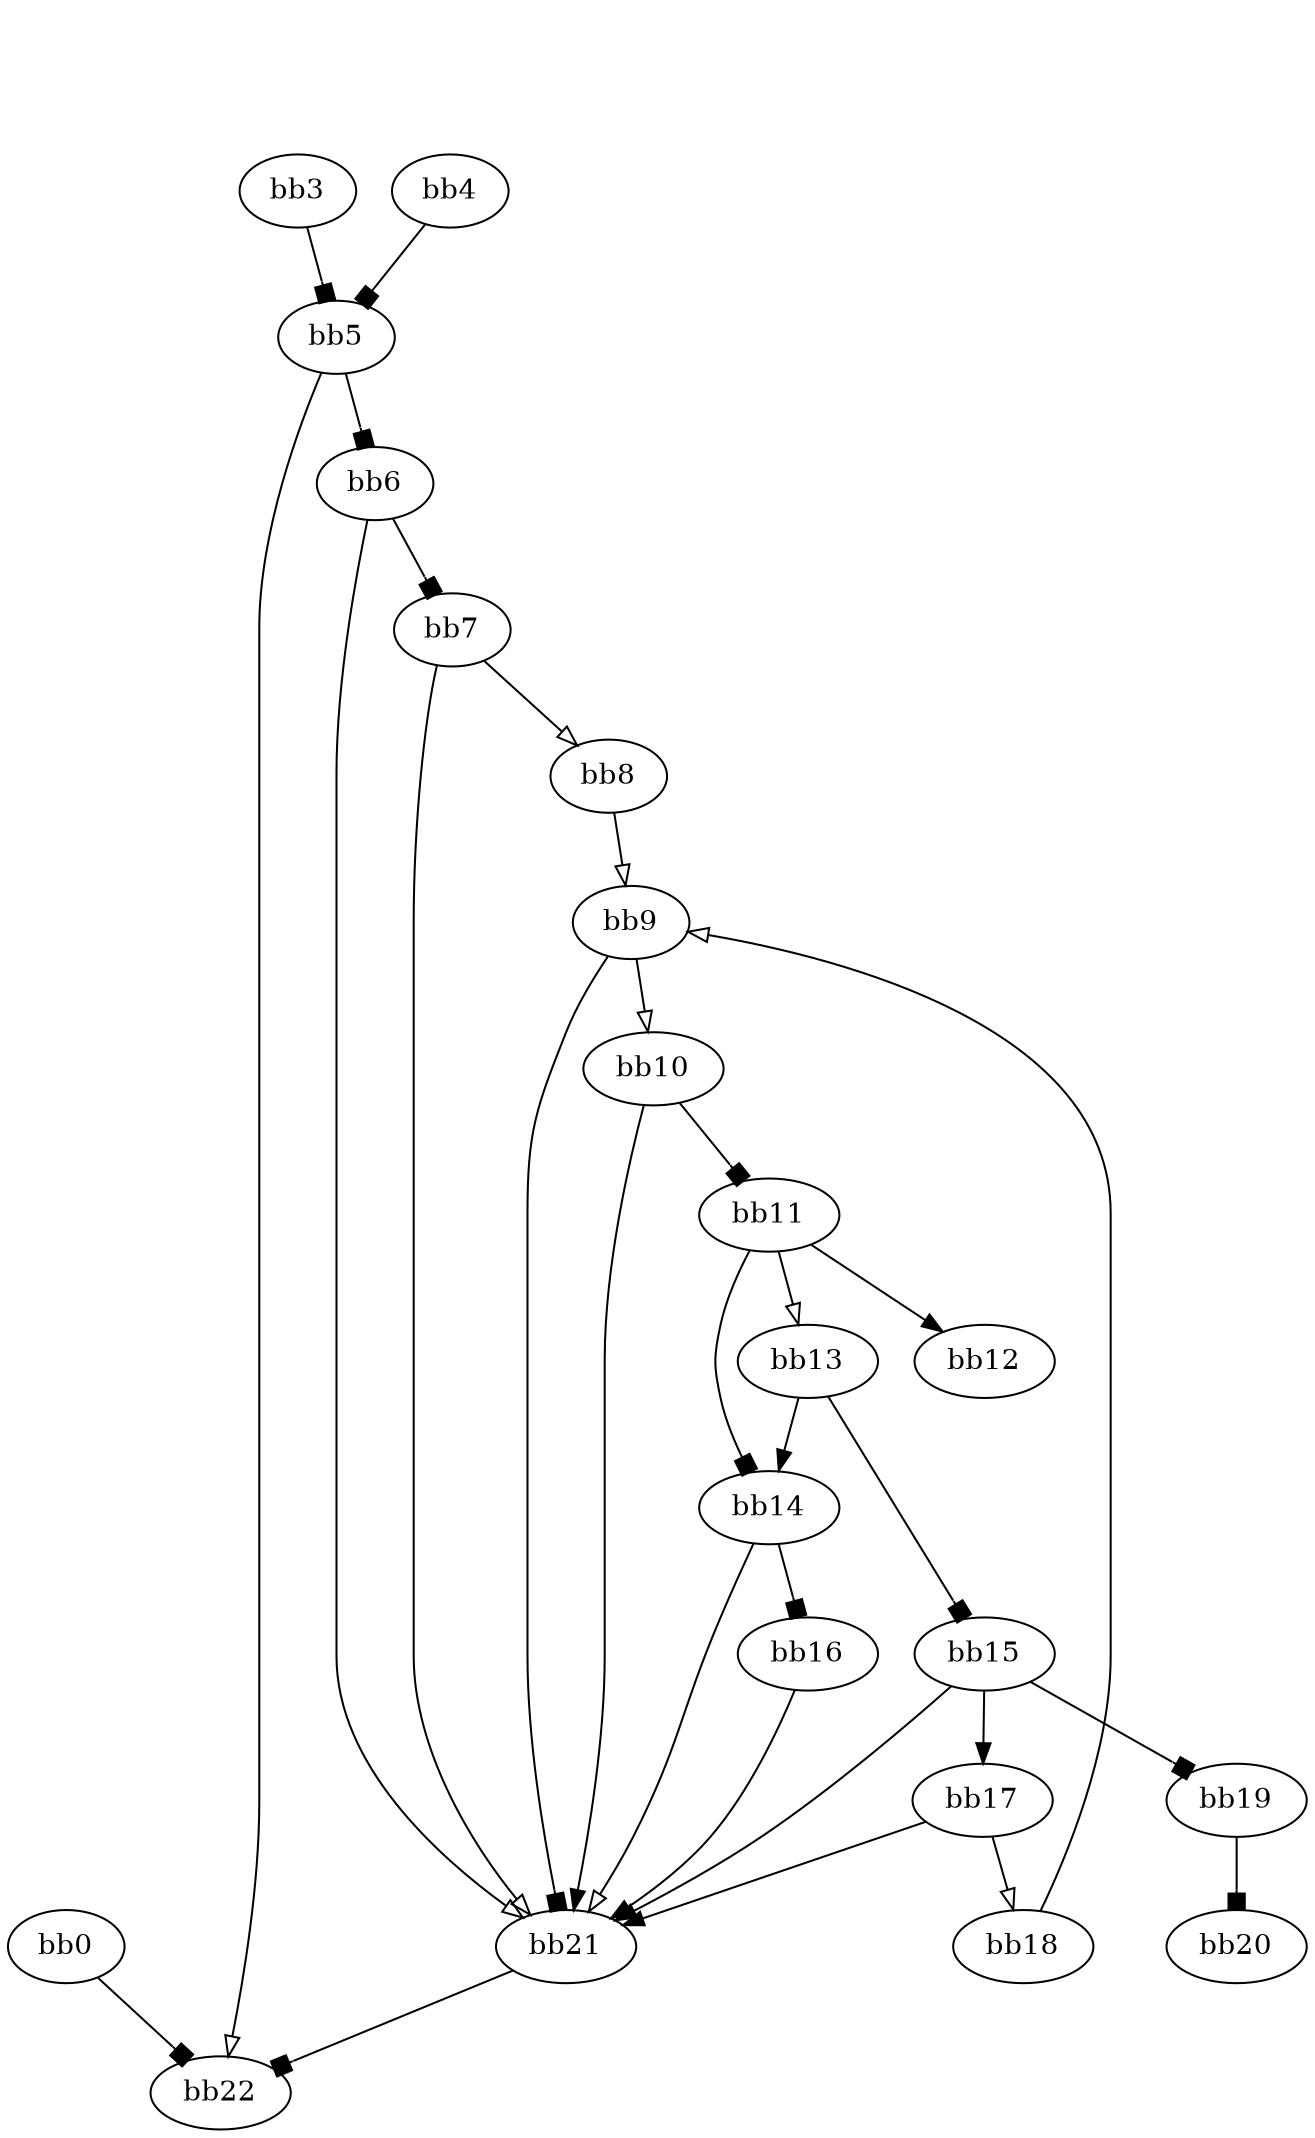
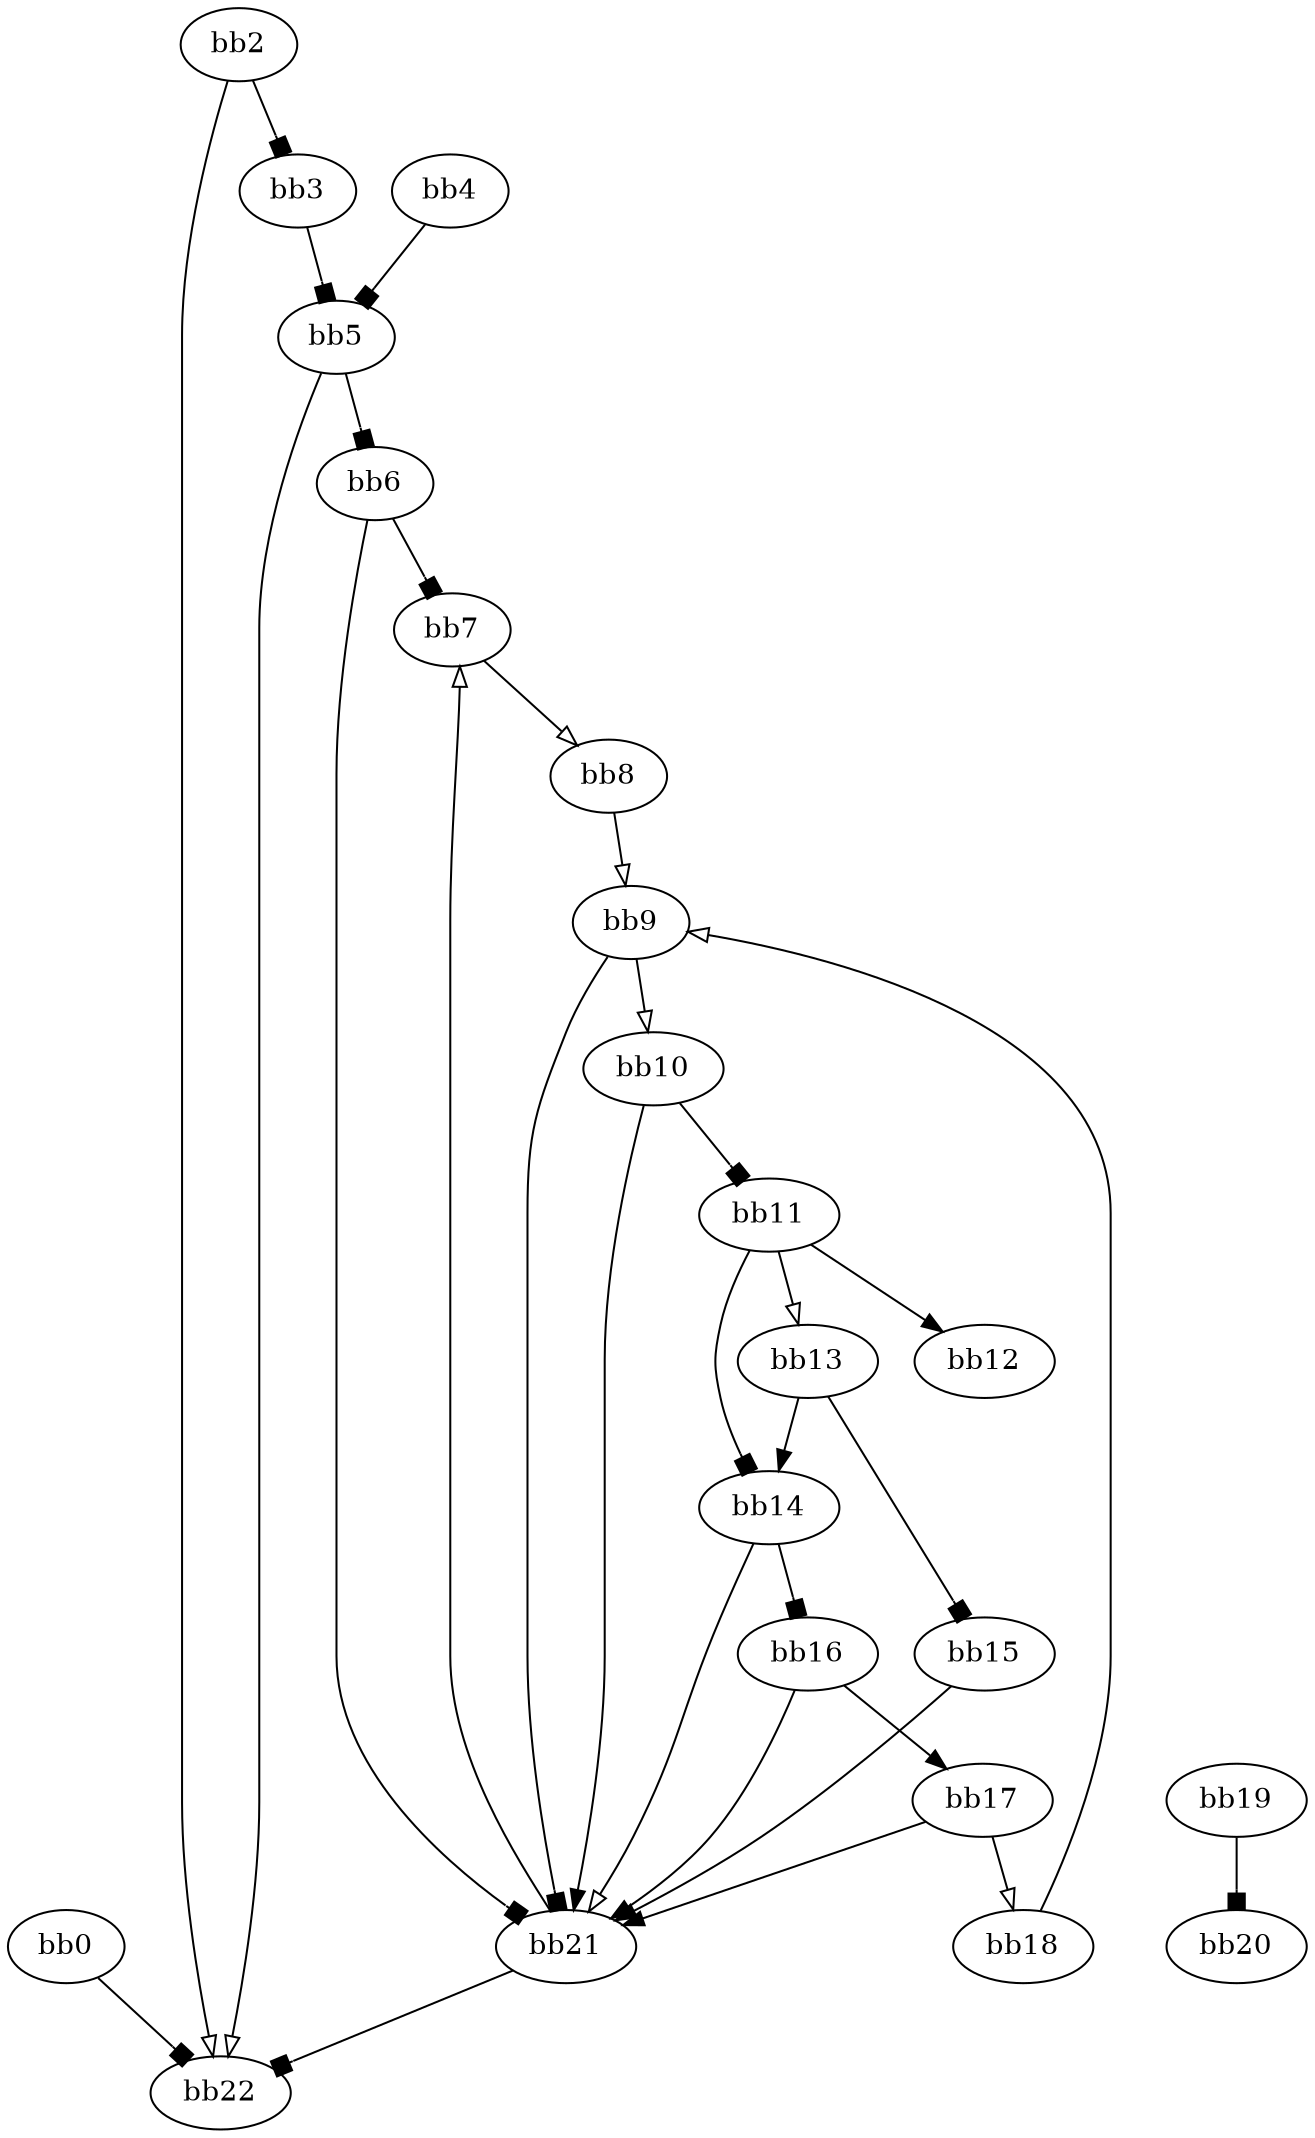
none -> (239, 45)
(336, 1243) -> (336, 1243)
(414, 1295) -> (450, 1310)
(1091, 1716) -> none
(984, 1717) -> (887, 1720)
